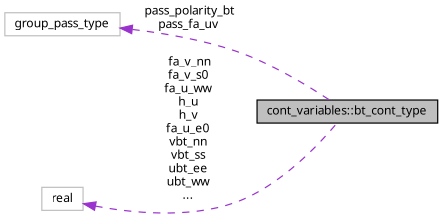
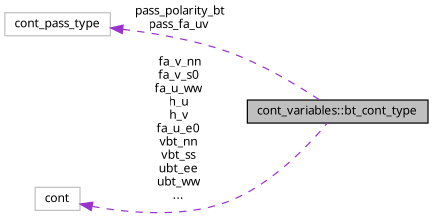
(62, 24) -> (58, 24)
(62, 199) -> (58, 199)
